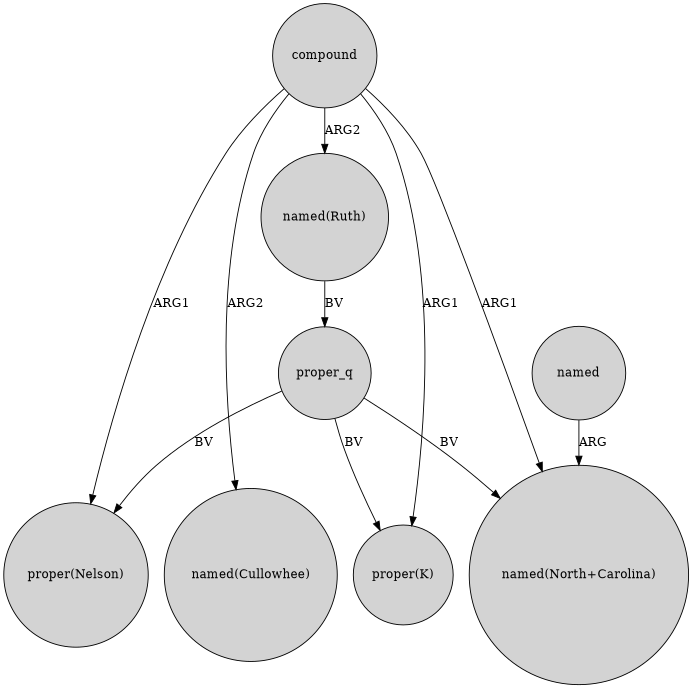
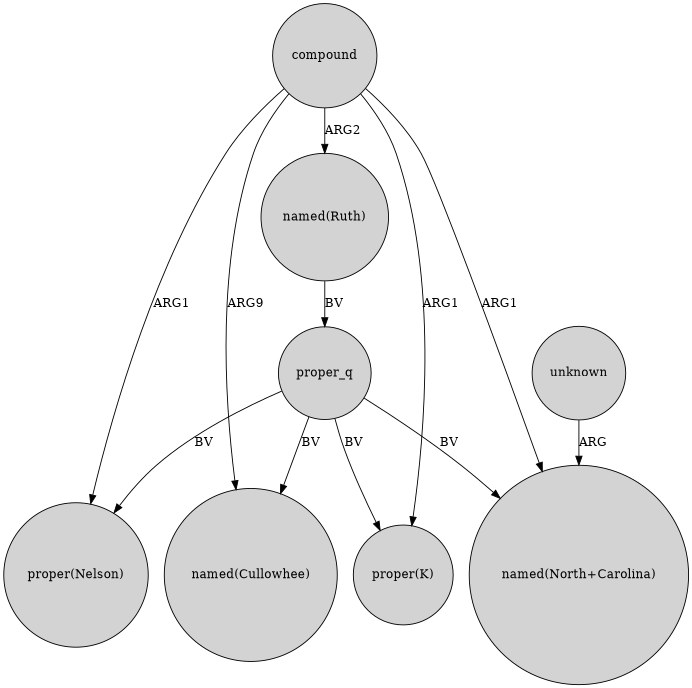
(246, 304) -> (246, 304)
(579, 373) -> (579, 373)
none -> (296, 451)
